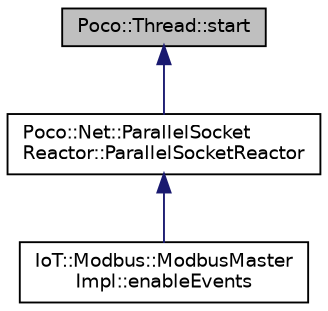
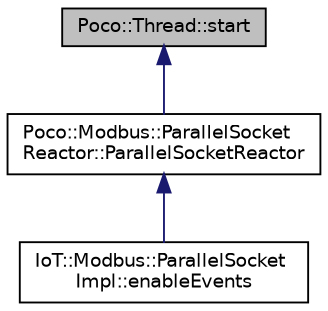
(164, 144) -> (164, 144)
(164, 272) -> (164, 272)
